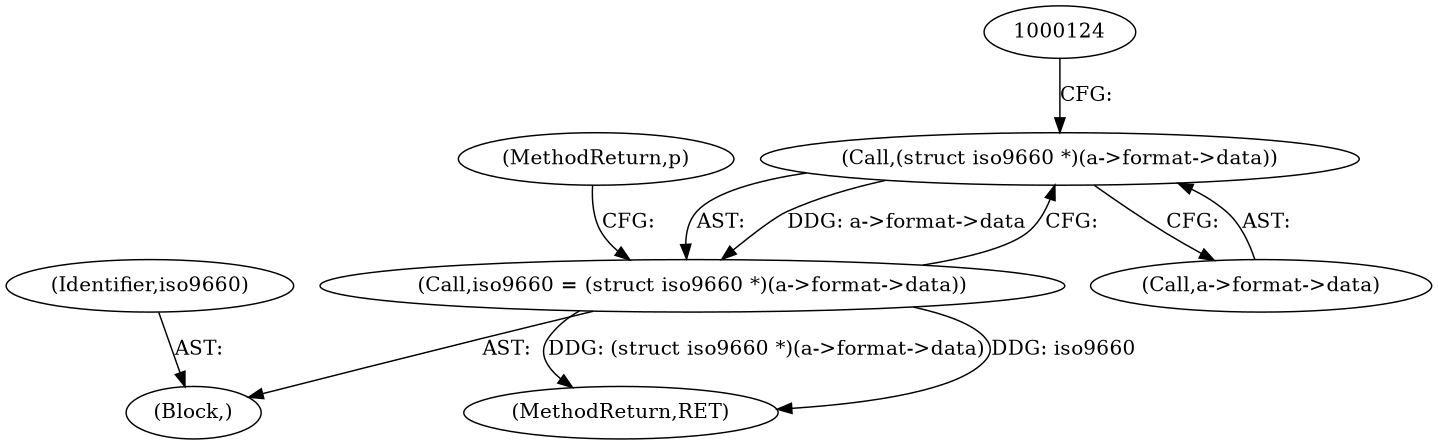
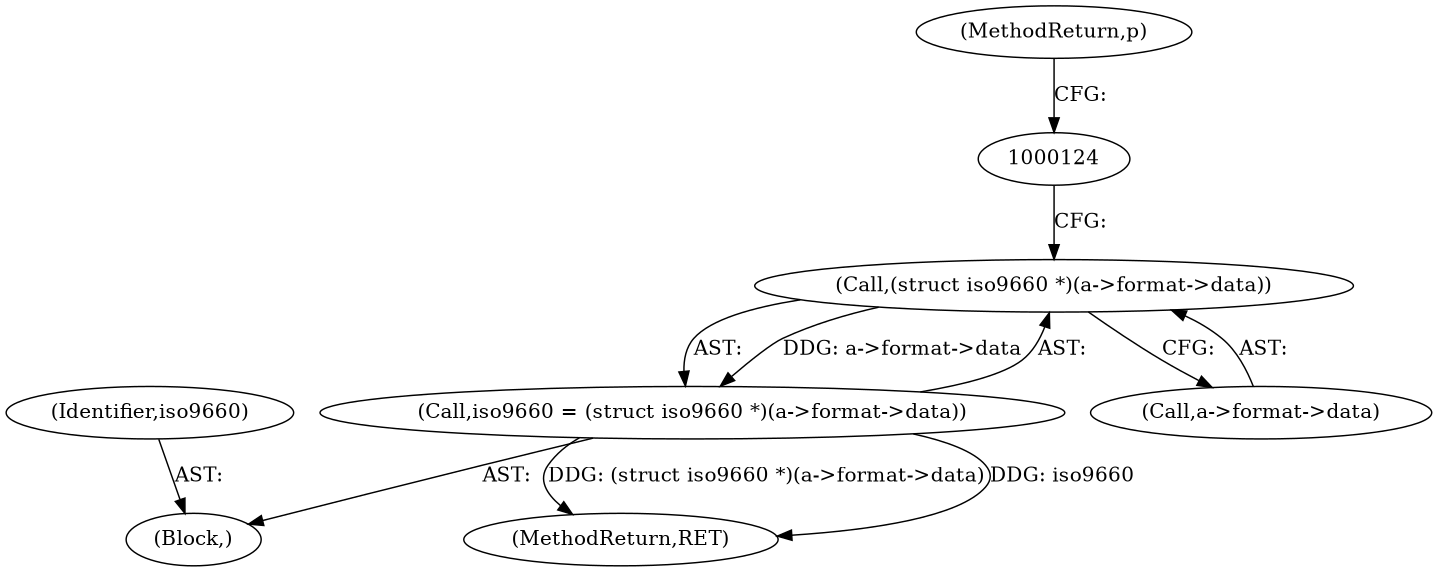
(596, 221) -> (1054, 88)
(1075, 222) -> (1066, 349)
